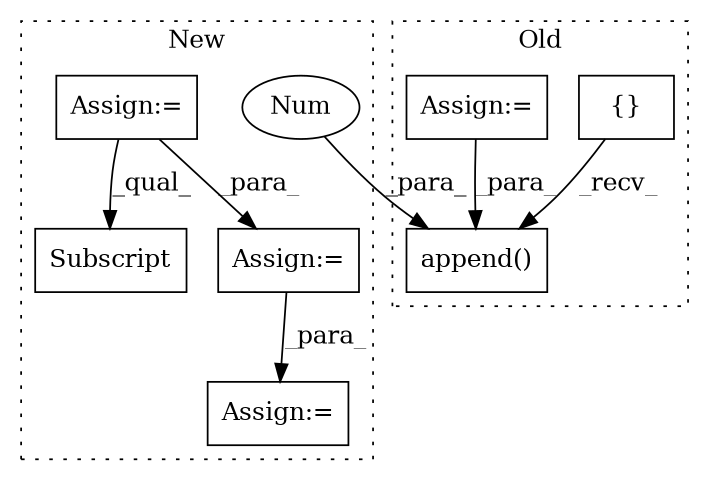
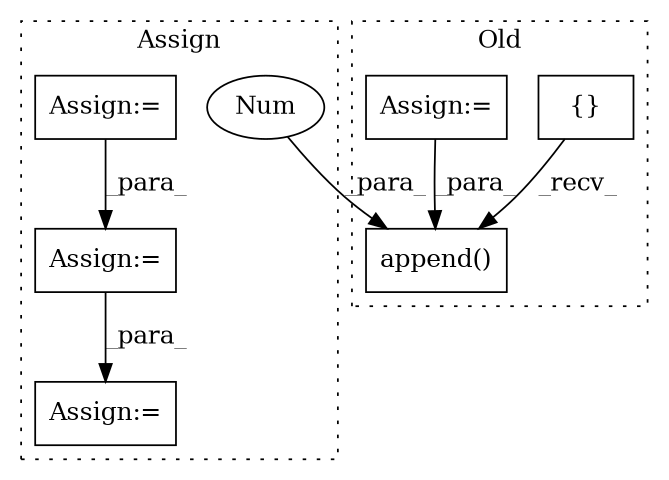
(197, 41) -> (179, 41)
(111, 260) -> none
